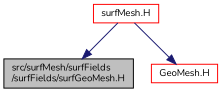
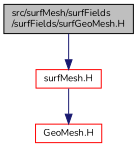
(103, 37) -> (69, 47)
